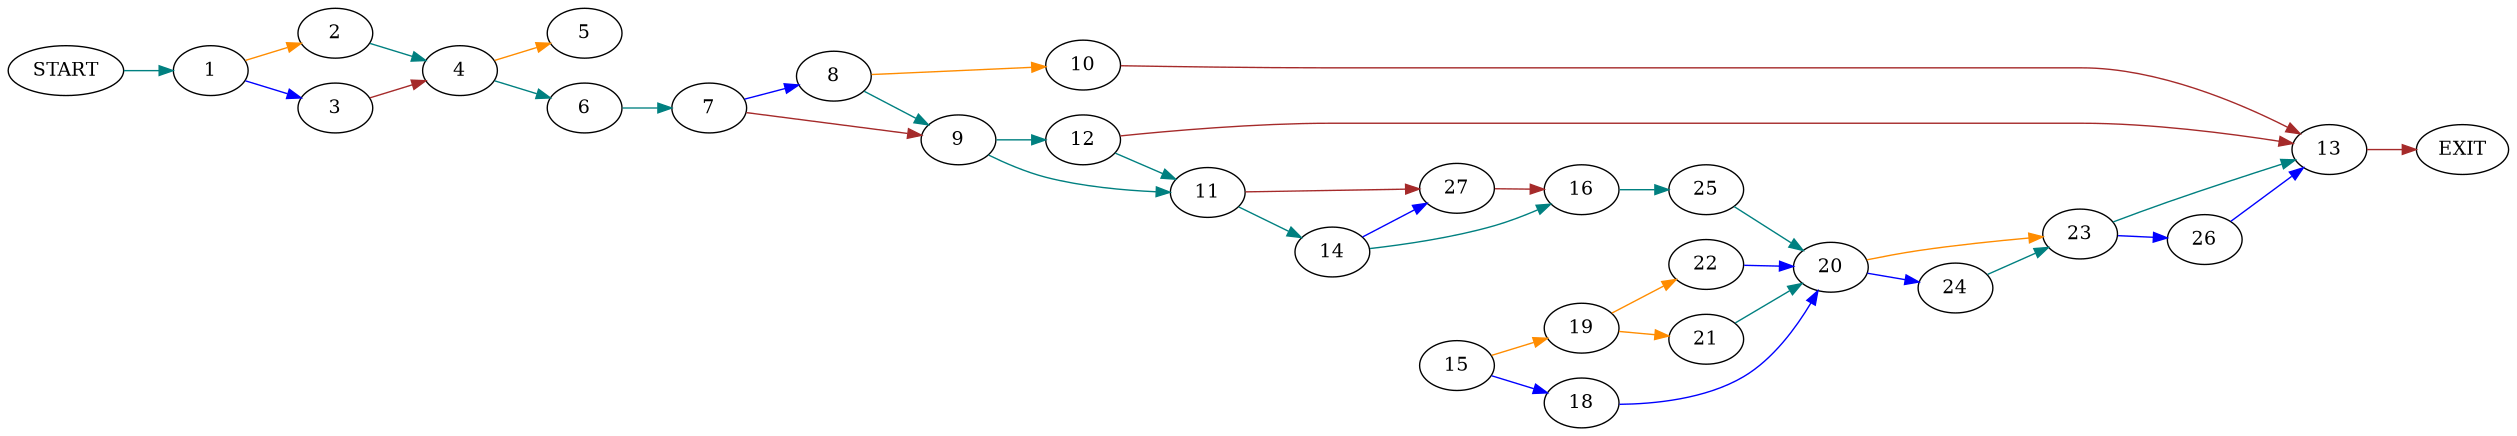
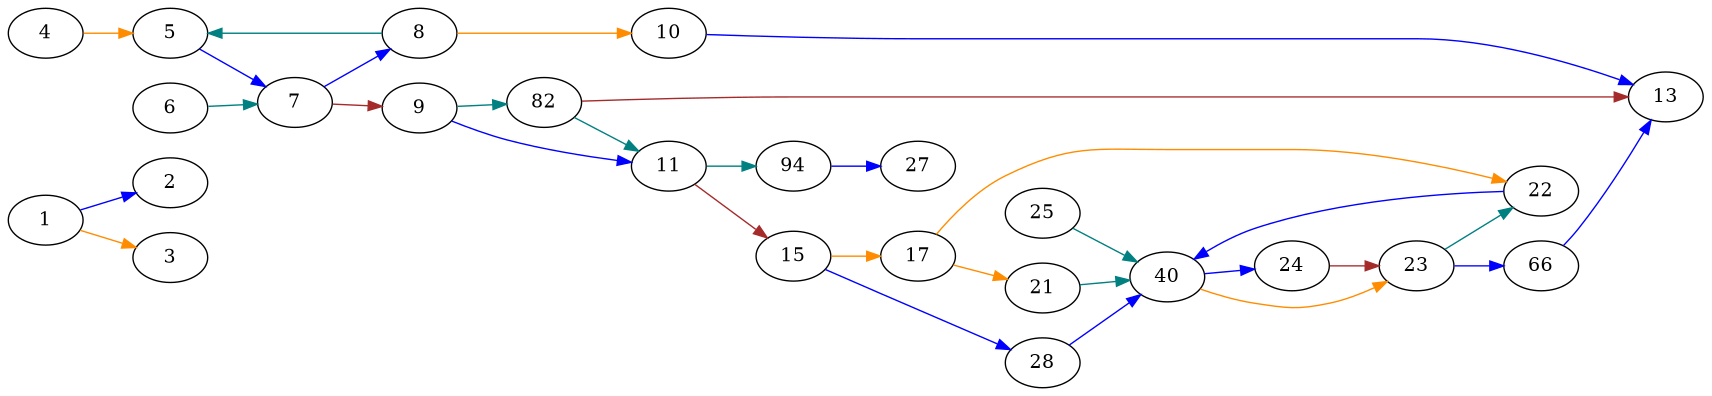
(391, 50) -> none
(267, 54) -> (101, 203)
none -> (226, 64)
(1709, 68) -> (1166, 39)
(66, 71) -> none
(267, 87) -> (101, 237)
(516, 87) -> none
(391, 91) -> none
(890, 105) -> (302, 33)
(1083, 140) -> (544, 102)
(2462, 150) -> none
(1070, 183) -> (533, 146)
(1582, 190) -> none
(1325, 191) -> (725, 207)
(2197, 192) -> (1473, 232)
(2205, 240) -> (1541, 266)
(1332, 252) -> (793, 166)
(2012, 264) -> (1347, 266)
(1831, 267) -> (1167, 277)
(1582, 328) -> (918, 256)
(1582, 403) -> (1043, 363)
